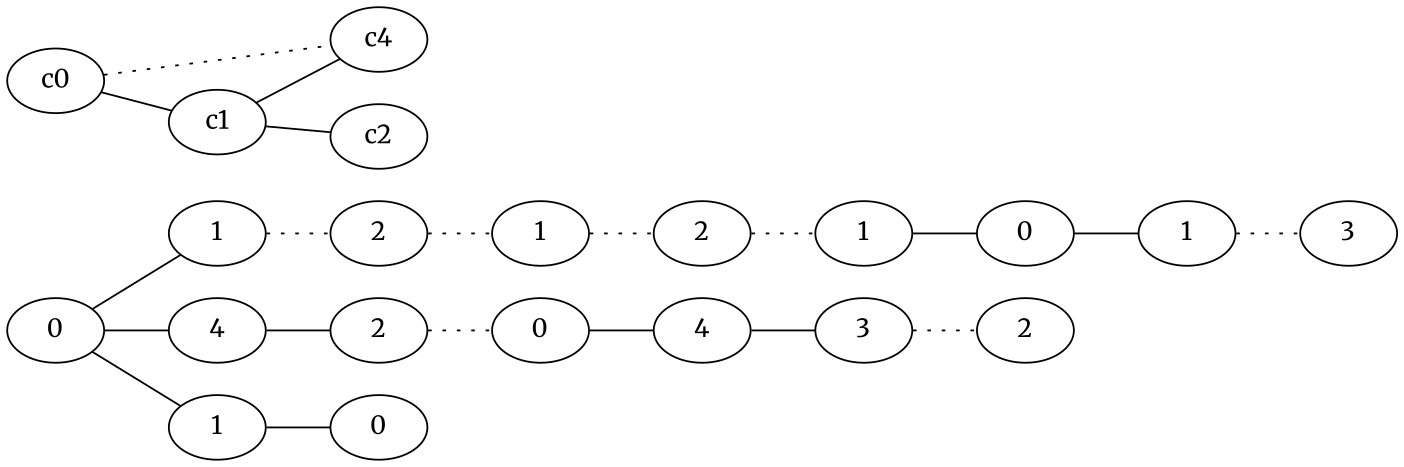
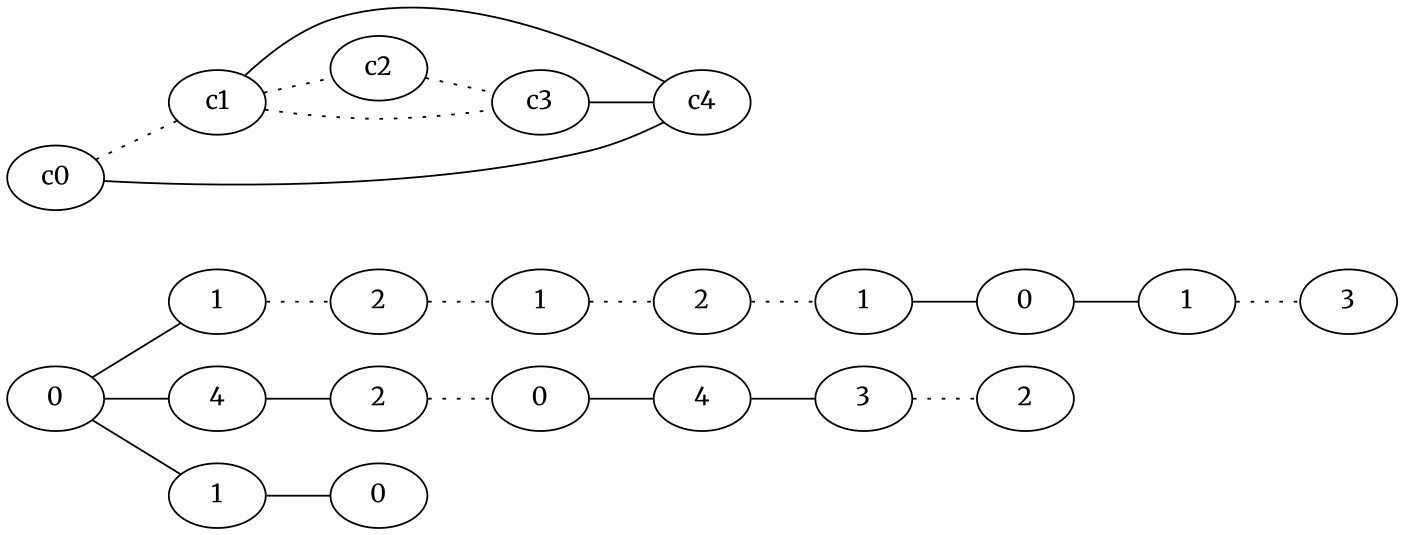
(218, 60) -> (388, 179)
(137, 101) -> (136, 140)
none -> (541, 102)
(298, 129) -> (298, 85)
